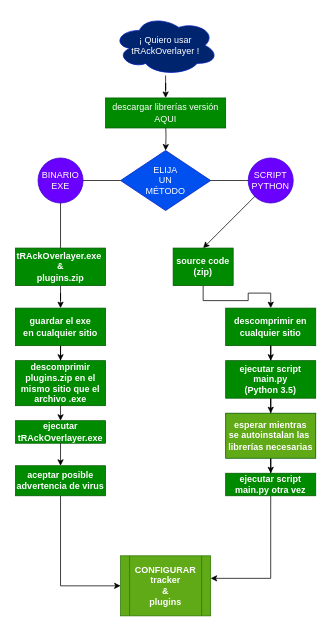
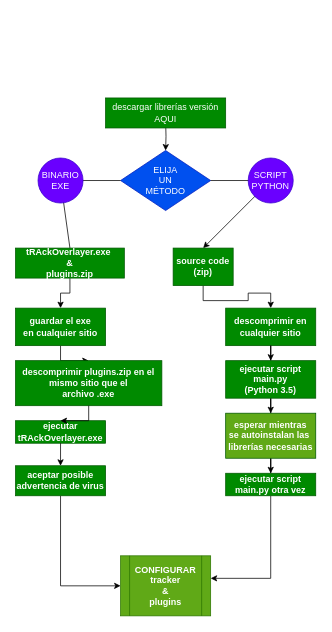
(165, 45) -> none
(165, 89) -> none
(60, 267) -> (70, 263)
(60, 383) -> (89, 383)
